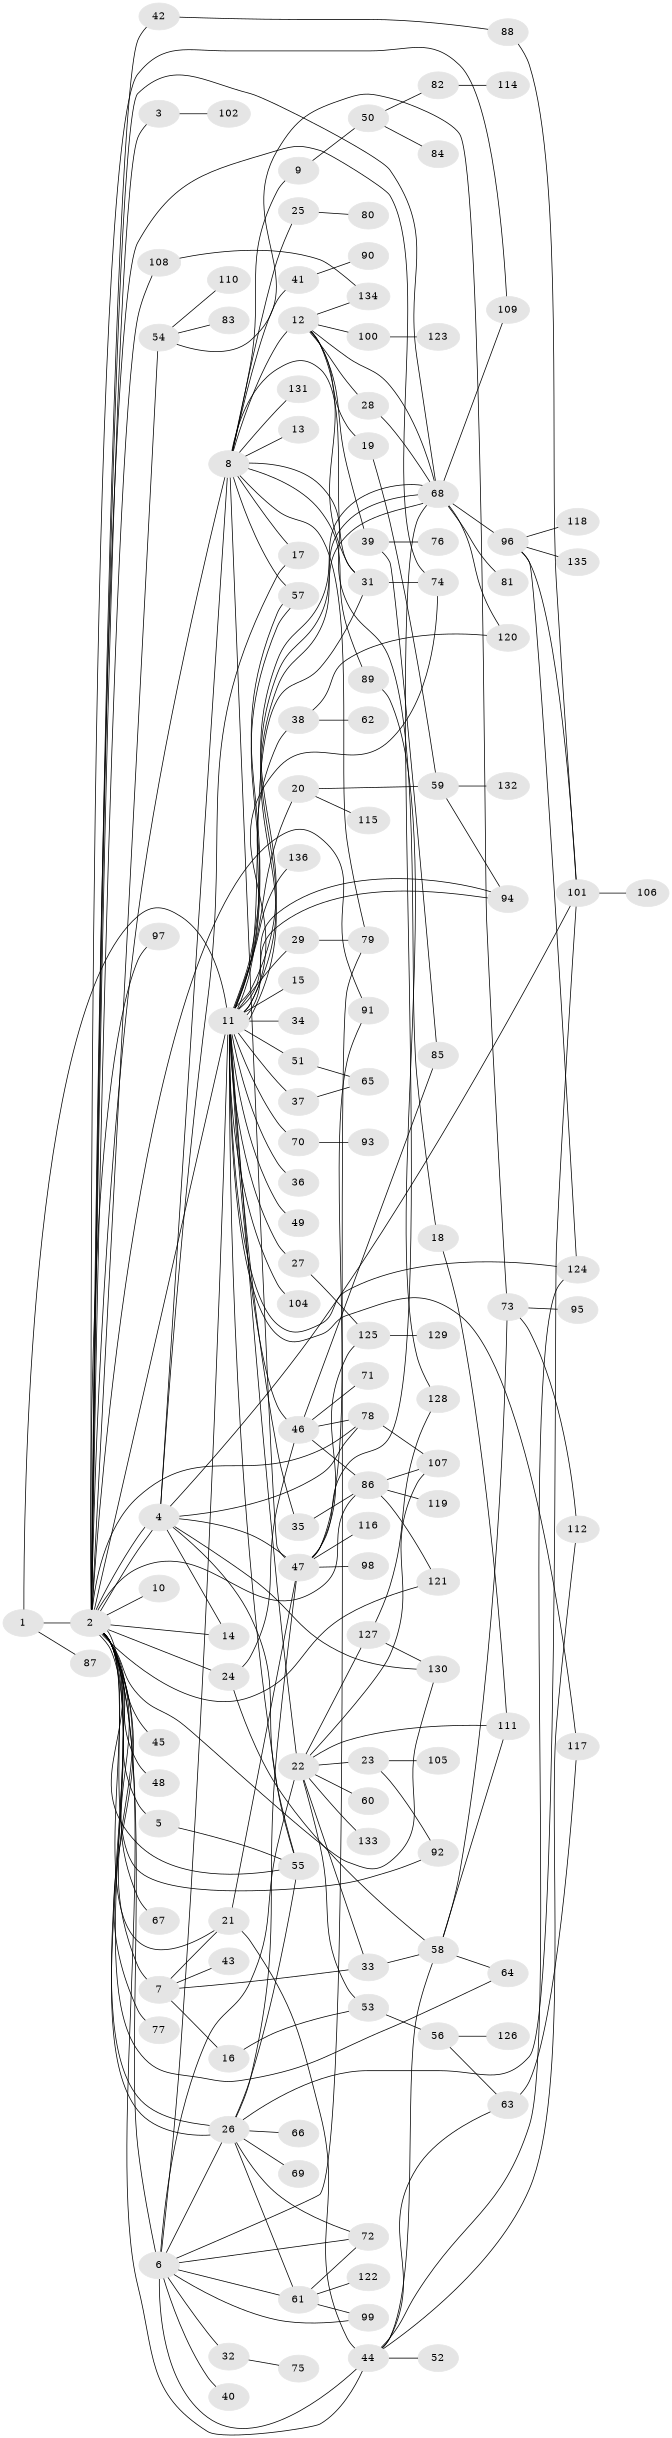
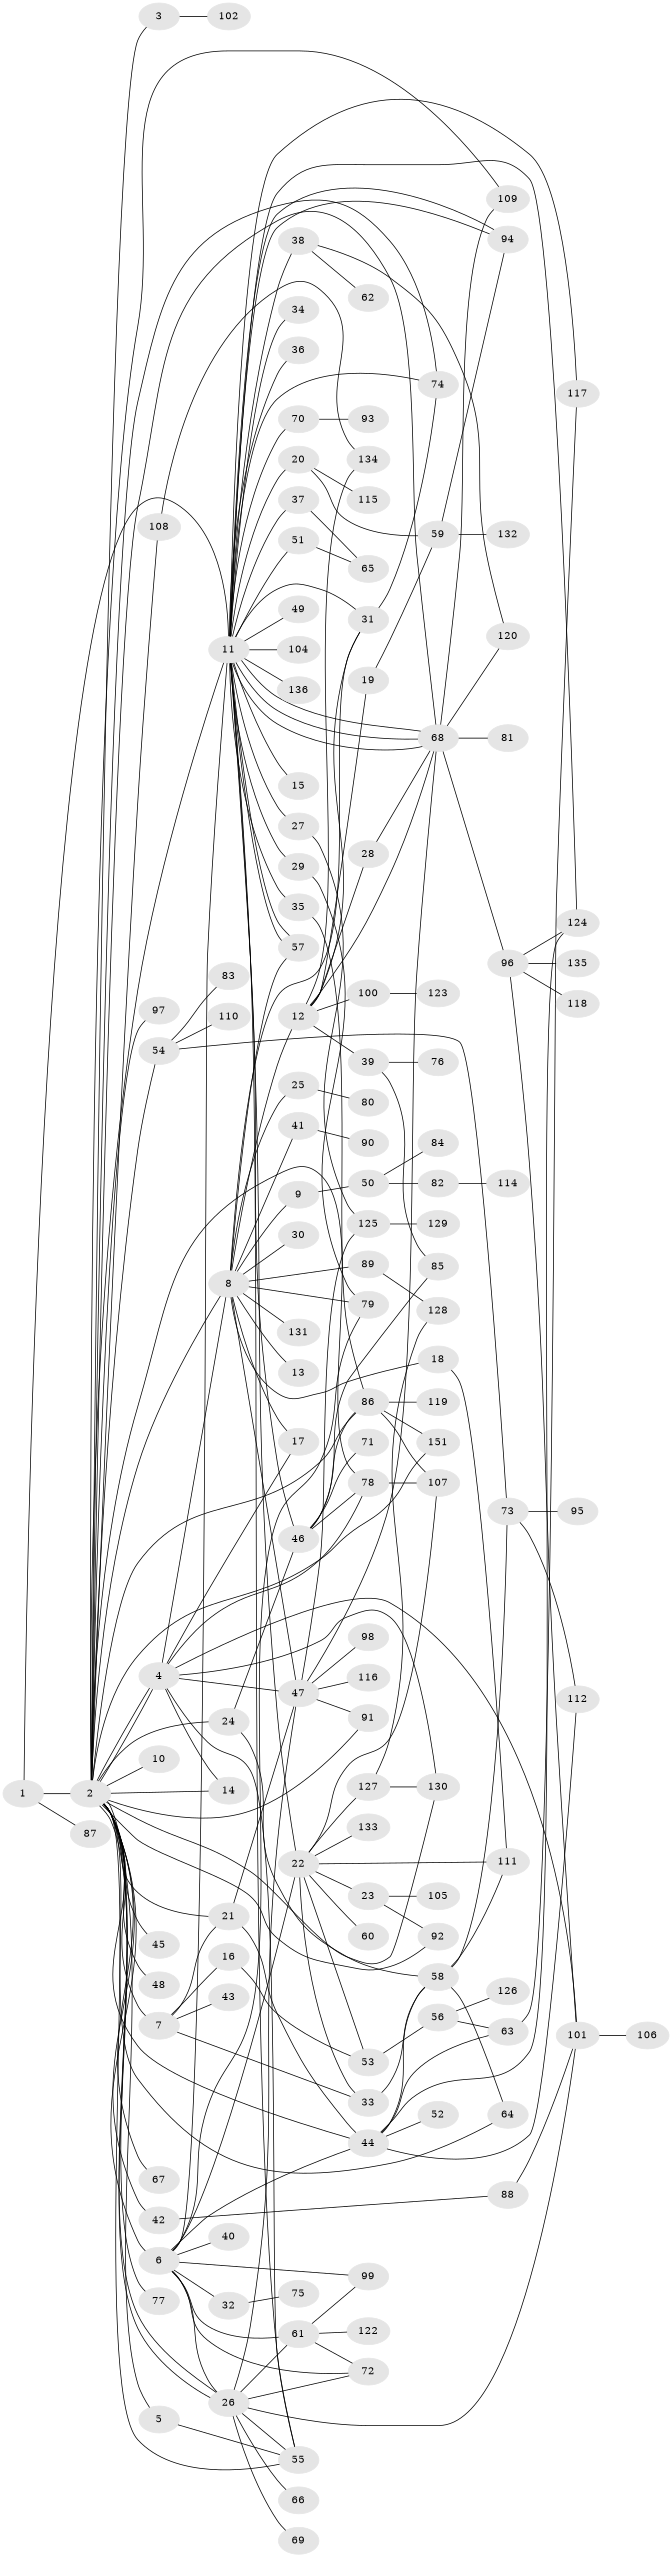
none -> (299, 1235)
(438, 1582) -> (438, 1443)
